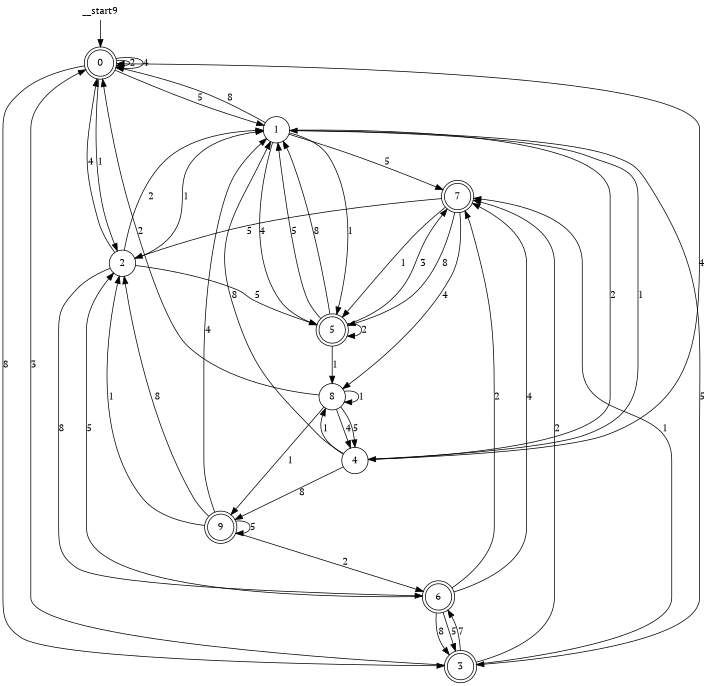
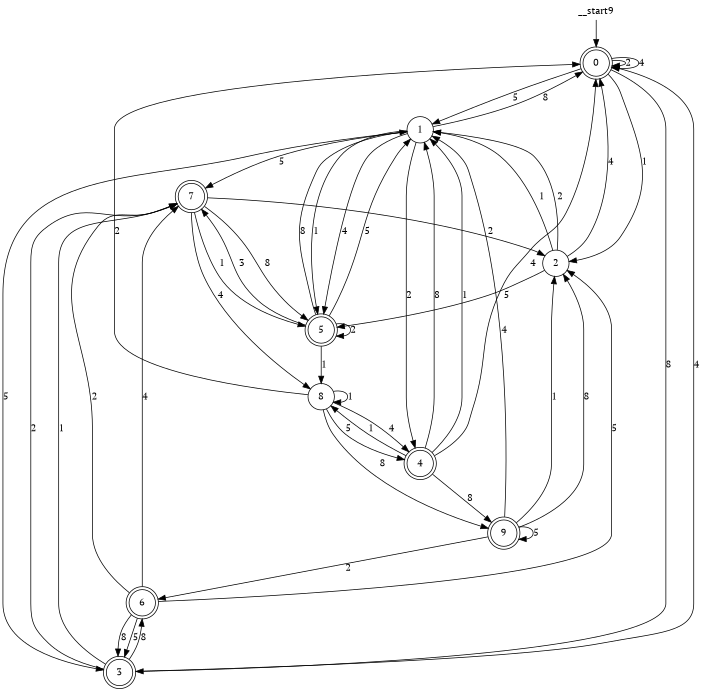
(249, 231) -> (491, 231)
(34, 365) -> (697, 365)
(290, 461) -> (383, 463)
(355, 461) -> (420, 463)
(82, 569) -> none
(461, 632) -> (144, 638)
